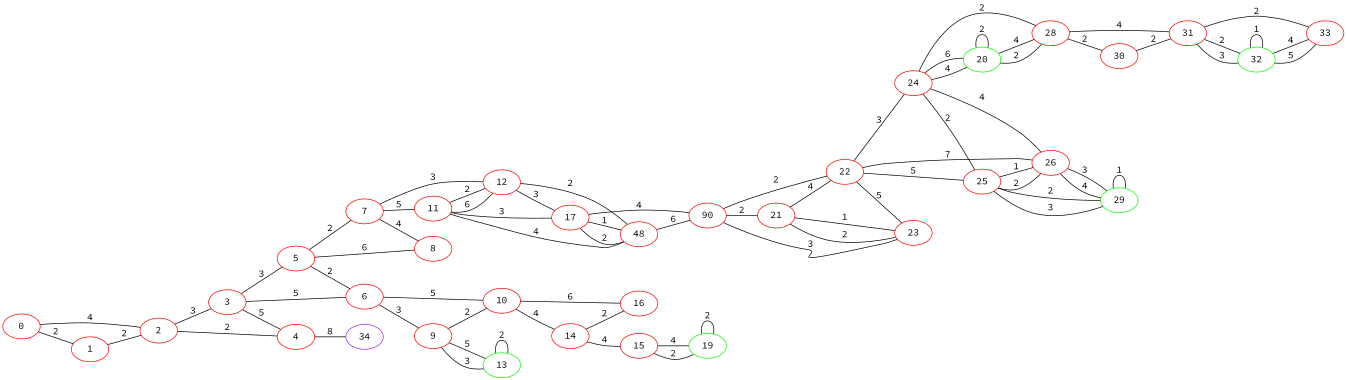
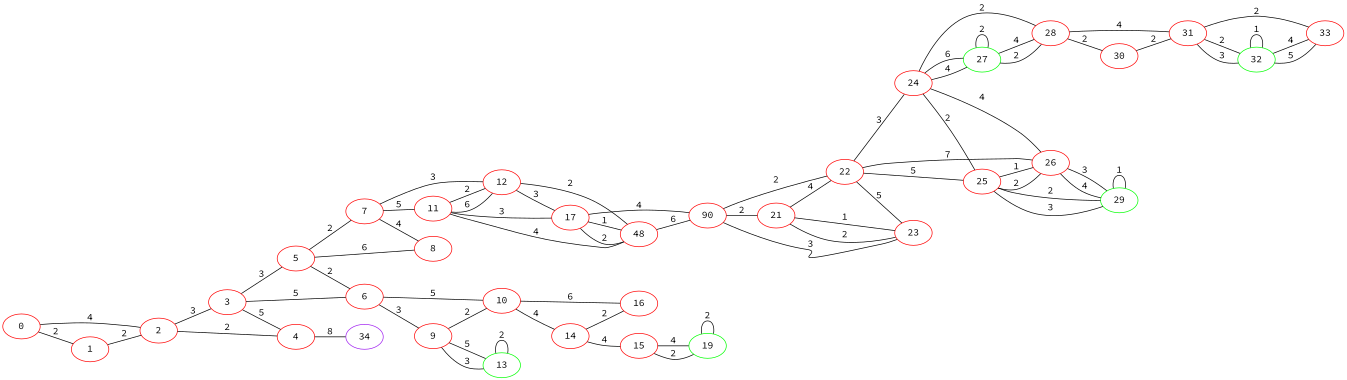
(982, 60) -> (982, 60)
